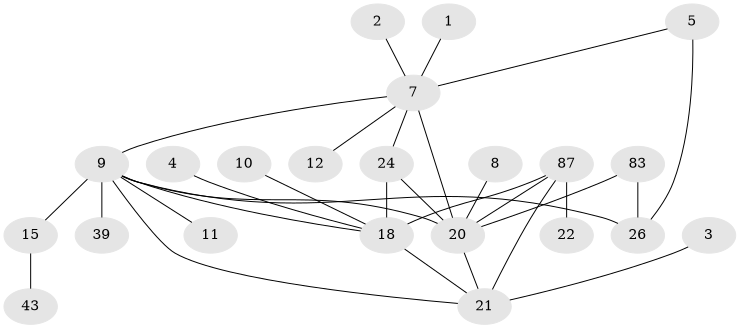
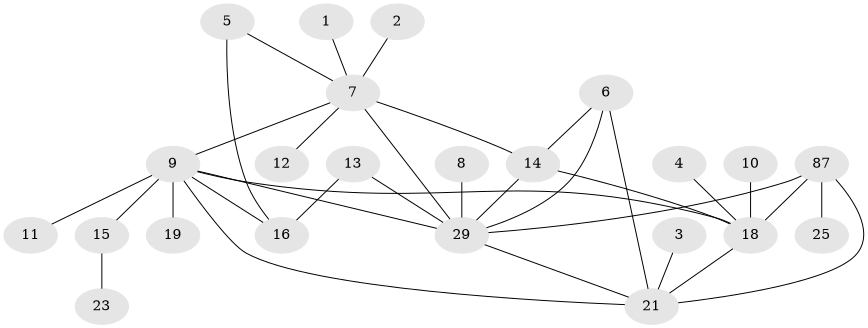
none -> (606, 93)
(387, 164) -> (533, 164)
(638, 164) -> (353, 164)
(102, 235) -> (173, 235)
(458, 235) -> (462, 235)
(567, 235) -> (822, 235)
(638, 235) -> (282, 235)
(31, 307) -> (102, 307)
